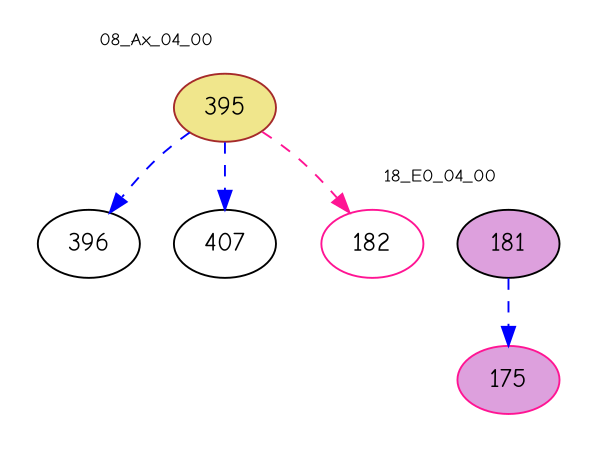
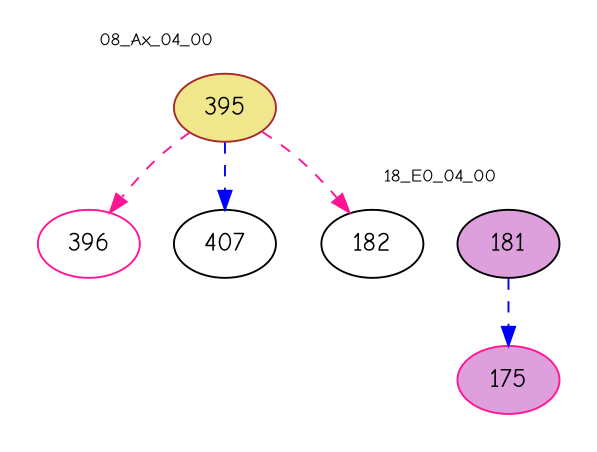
(153, 162) -> (153, 162)
(89, 244) -> (89, 244)
(372, 244) -> (372, 244)
